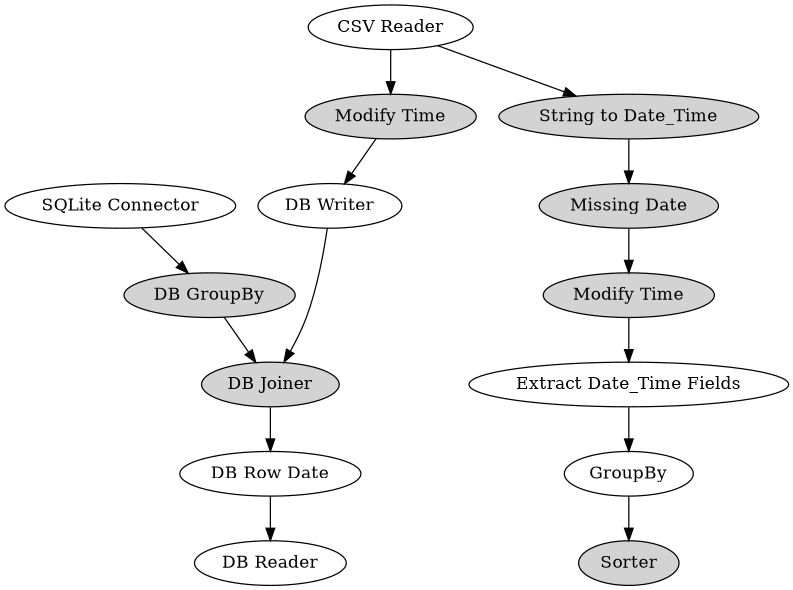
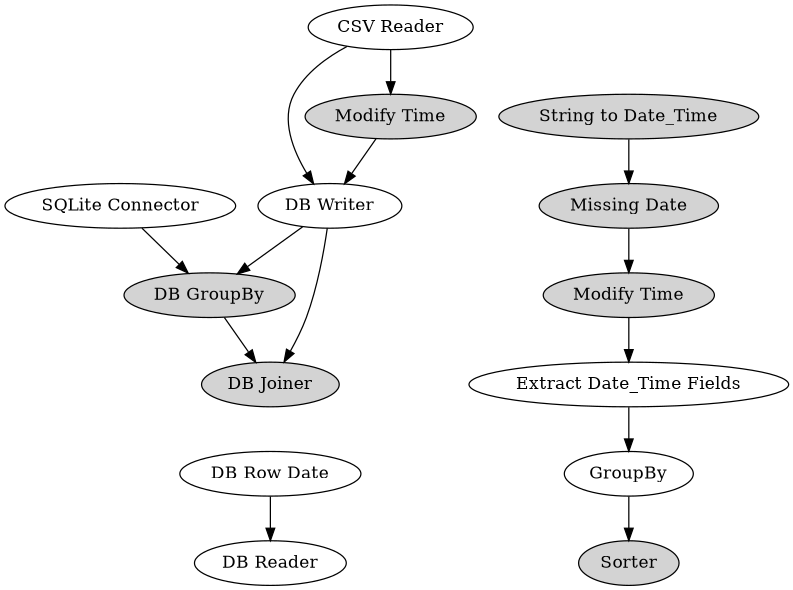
(501, 69) -> (292, 100)
none -> (275, 247)
(270, 423) -> none
